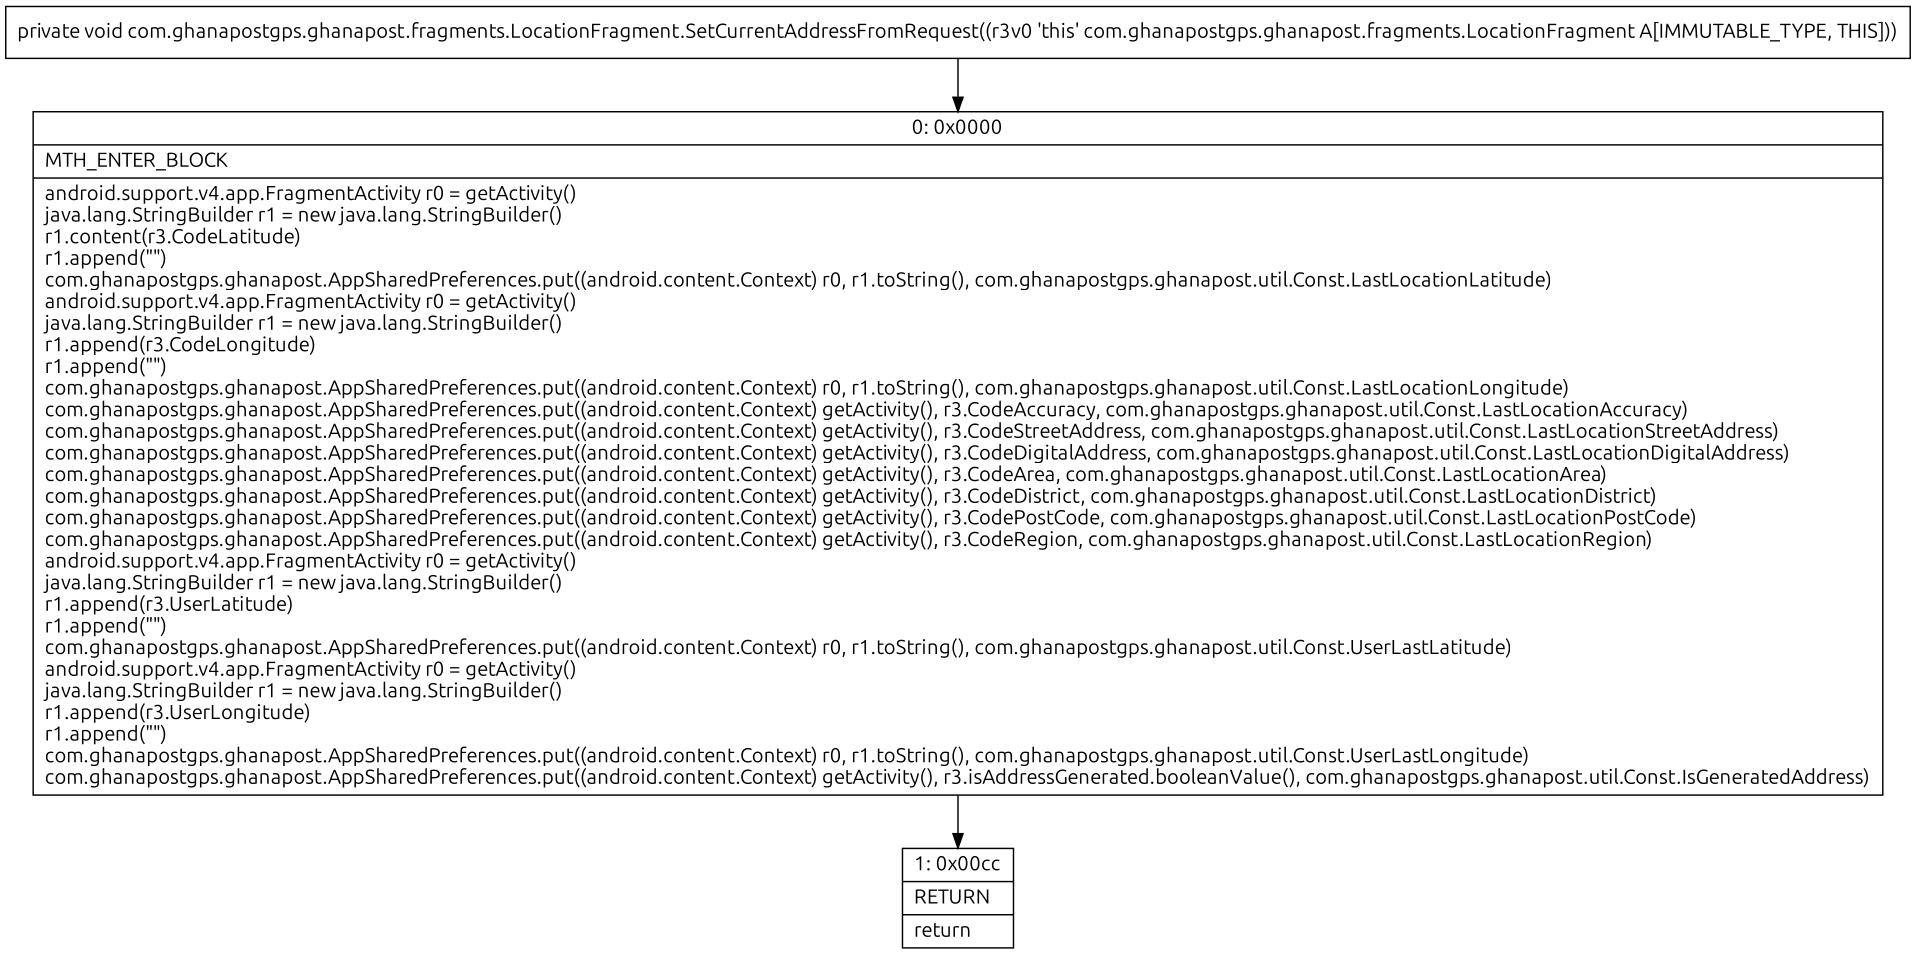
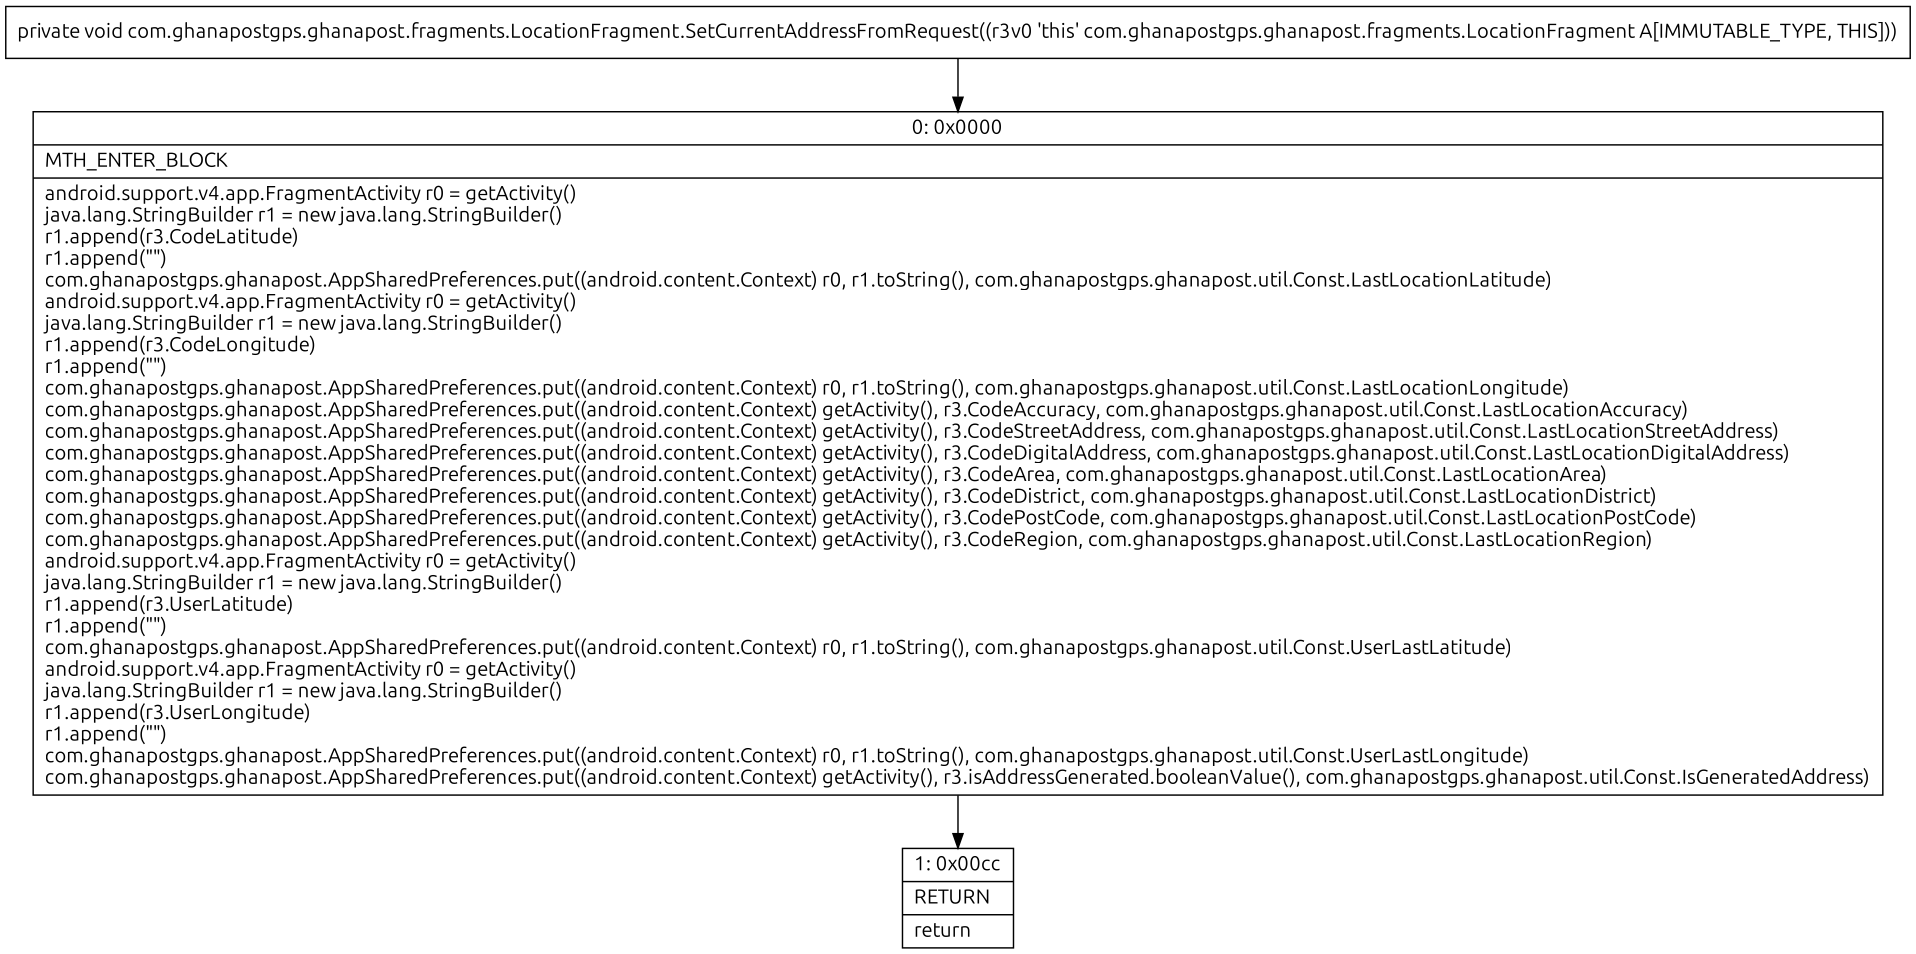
(173, 237) -> (172, 237)
